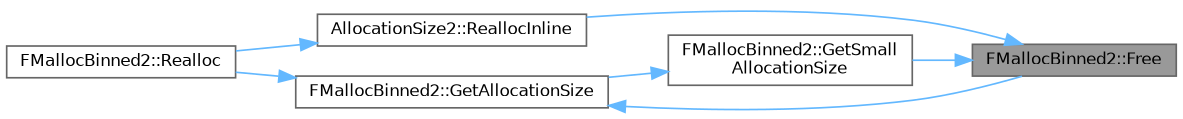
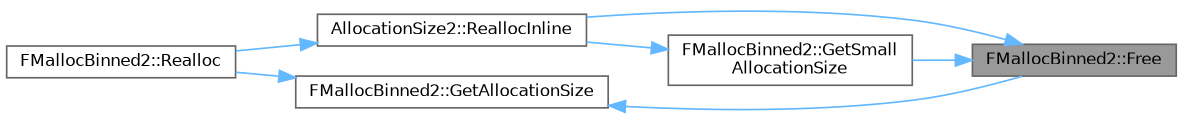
(630, 75) -> (619, 45)
